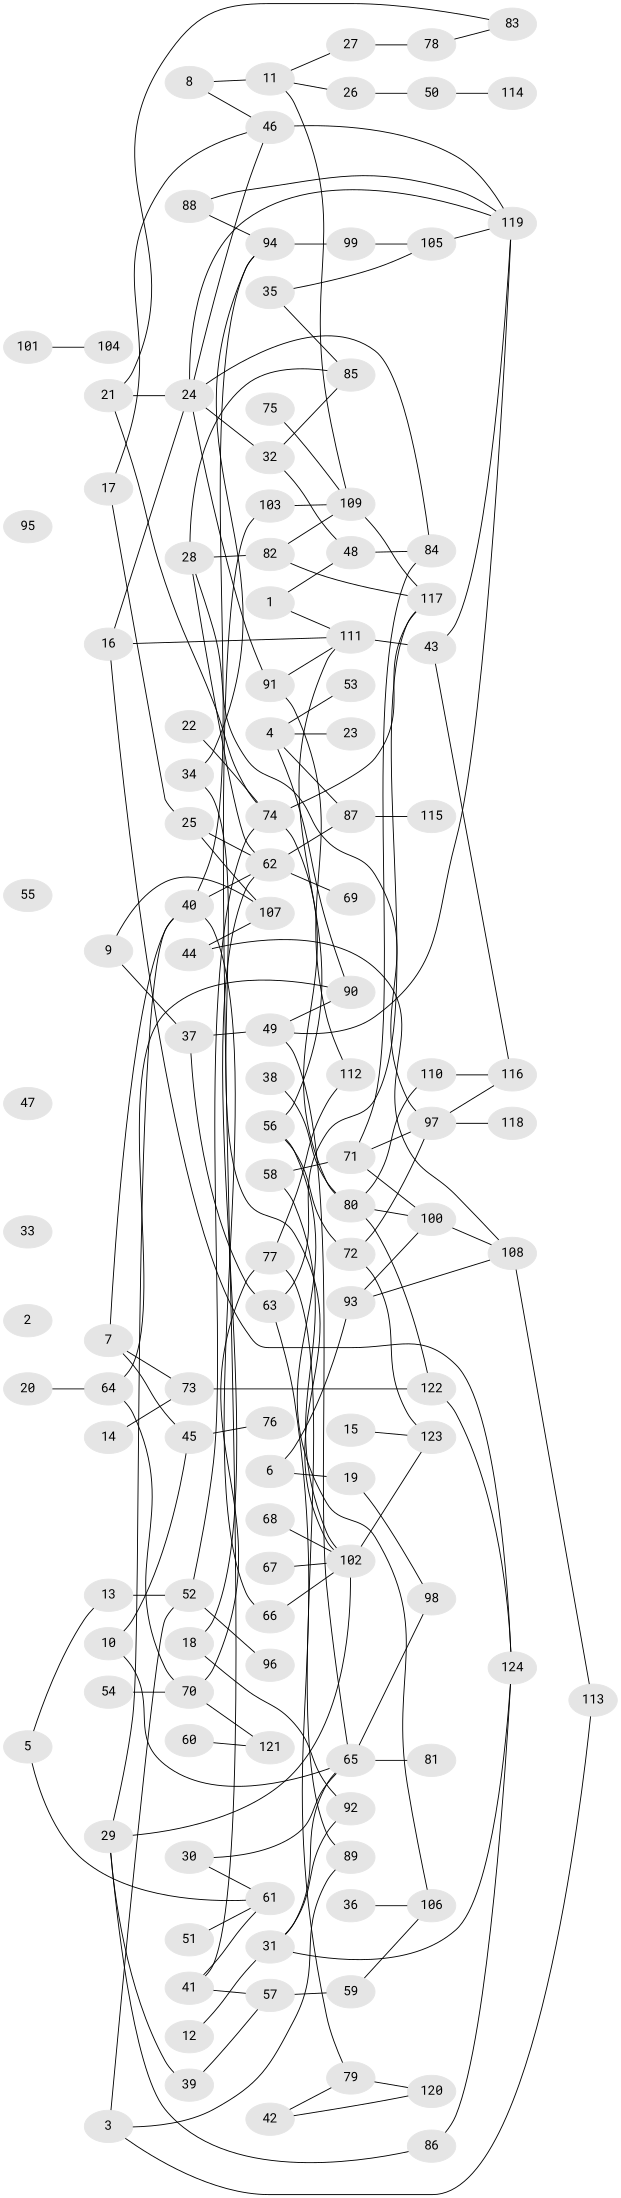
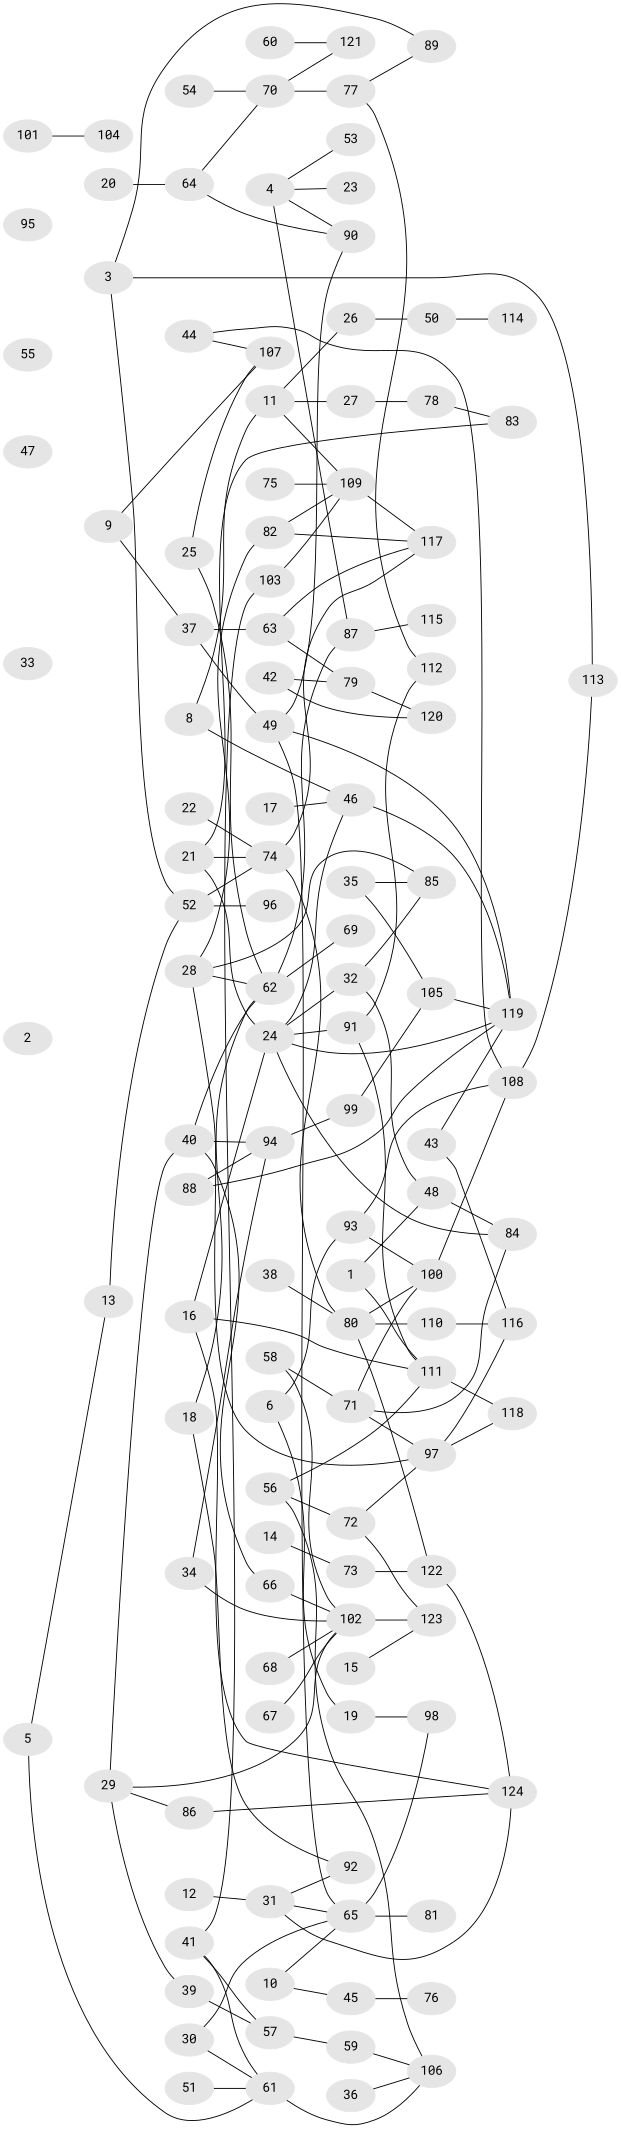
(386, 642) -> (470, 1392)
(140, 660) -> none
(109, 1340) -> none
none -> (357, 2125)
